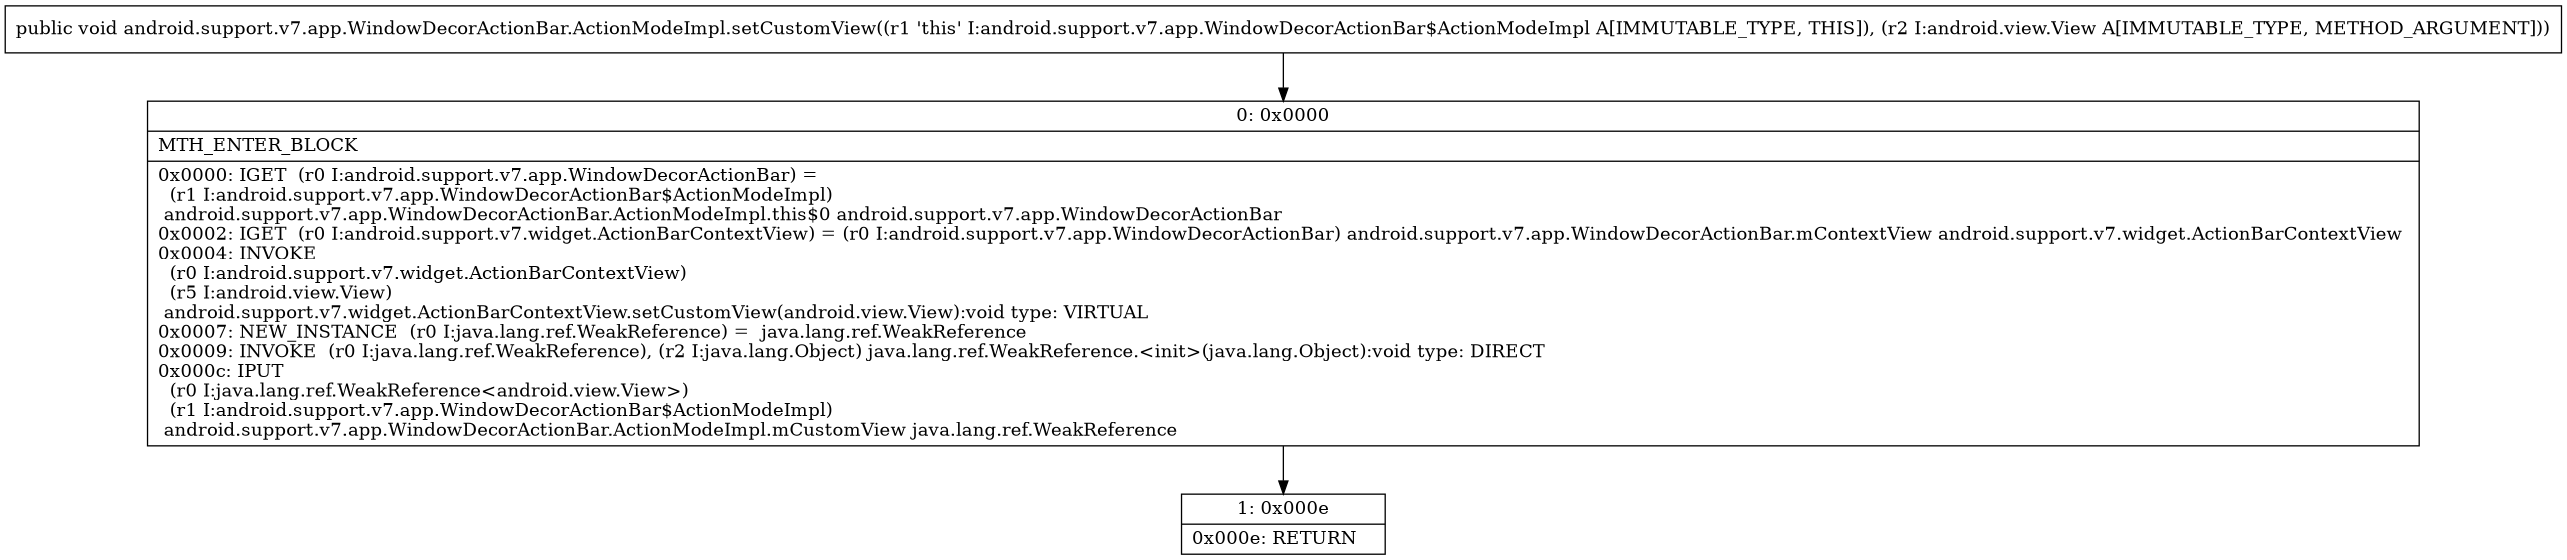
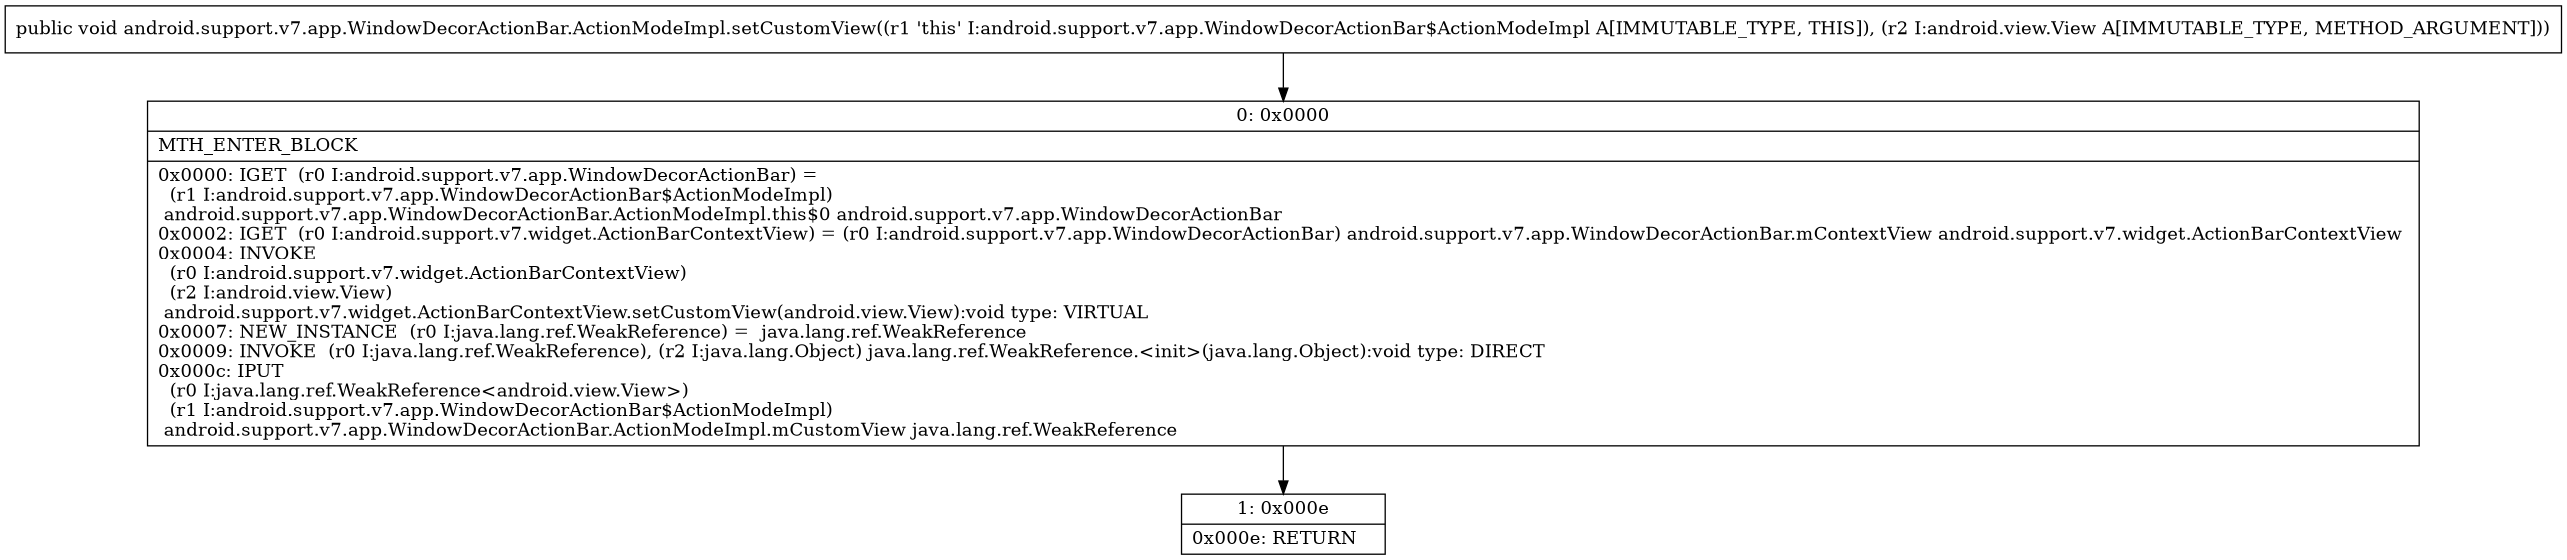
(275, 293) -> (275, 293)
